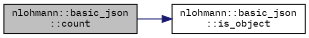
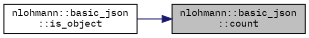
(150, 19) -> (150, 19)
